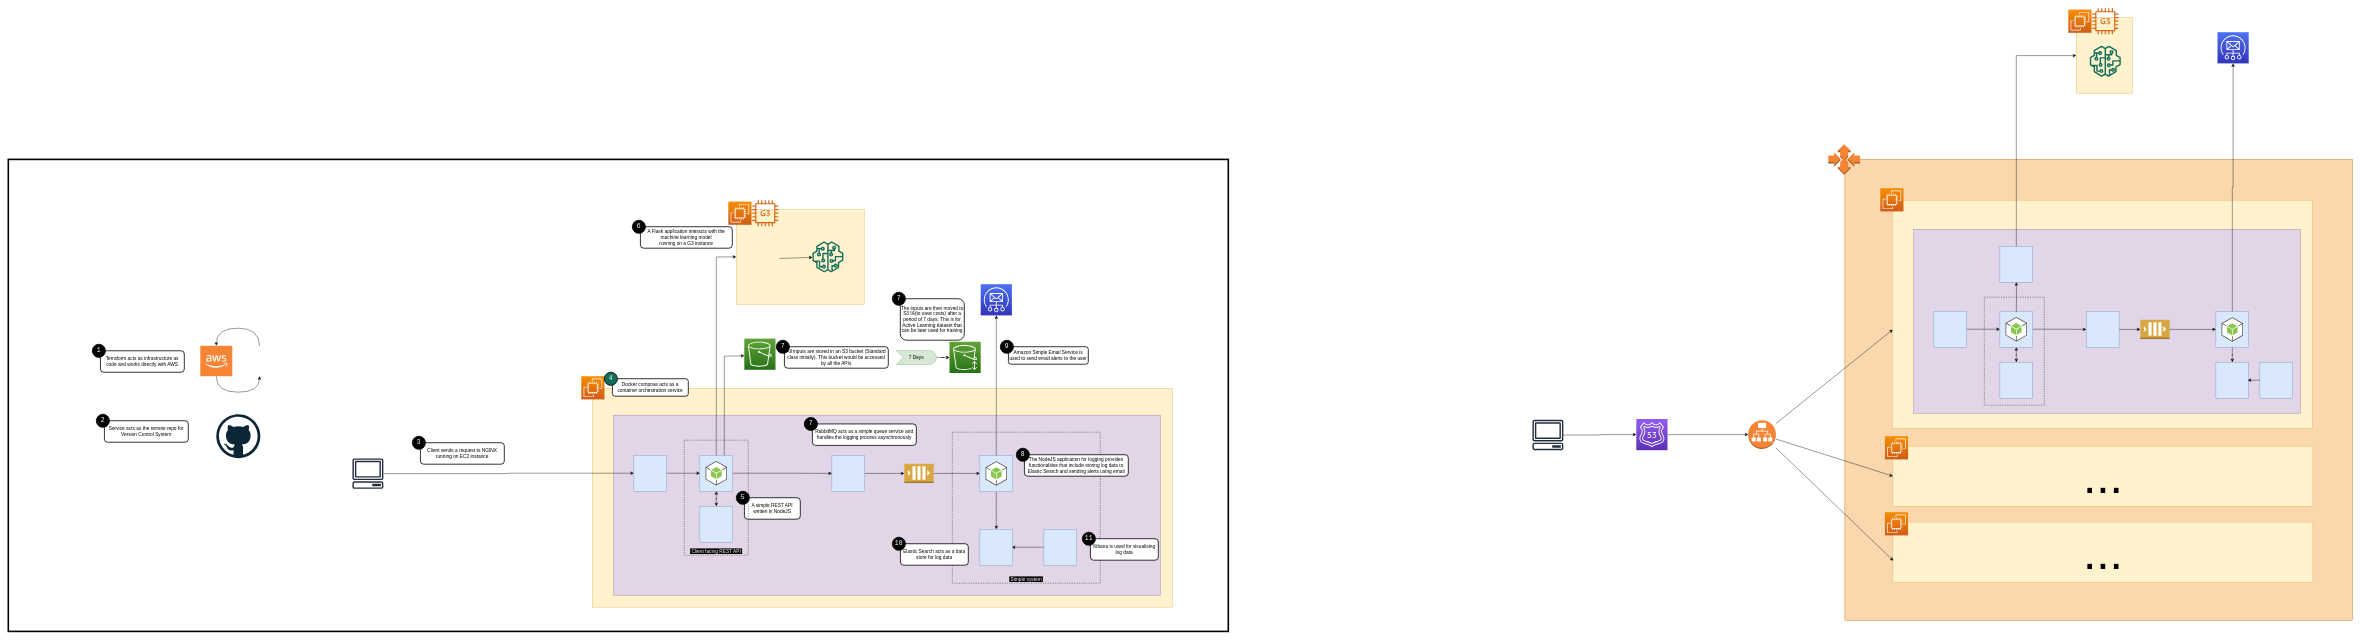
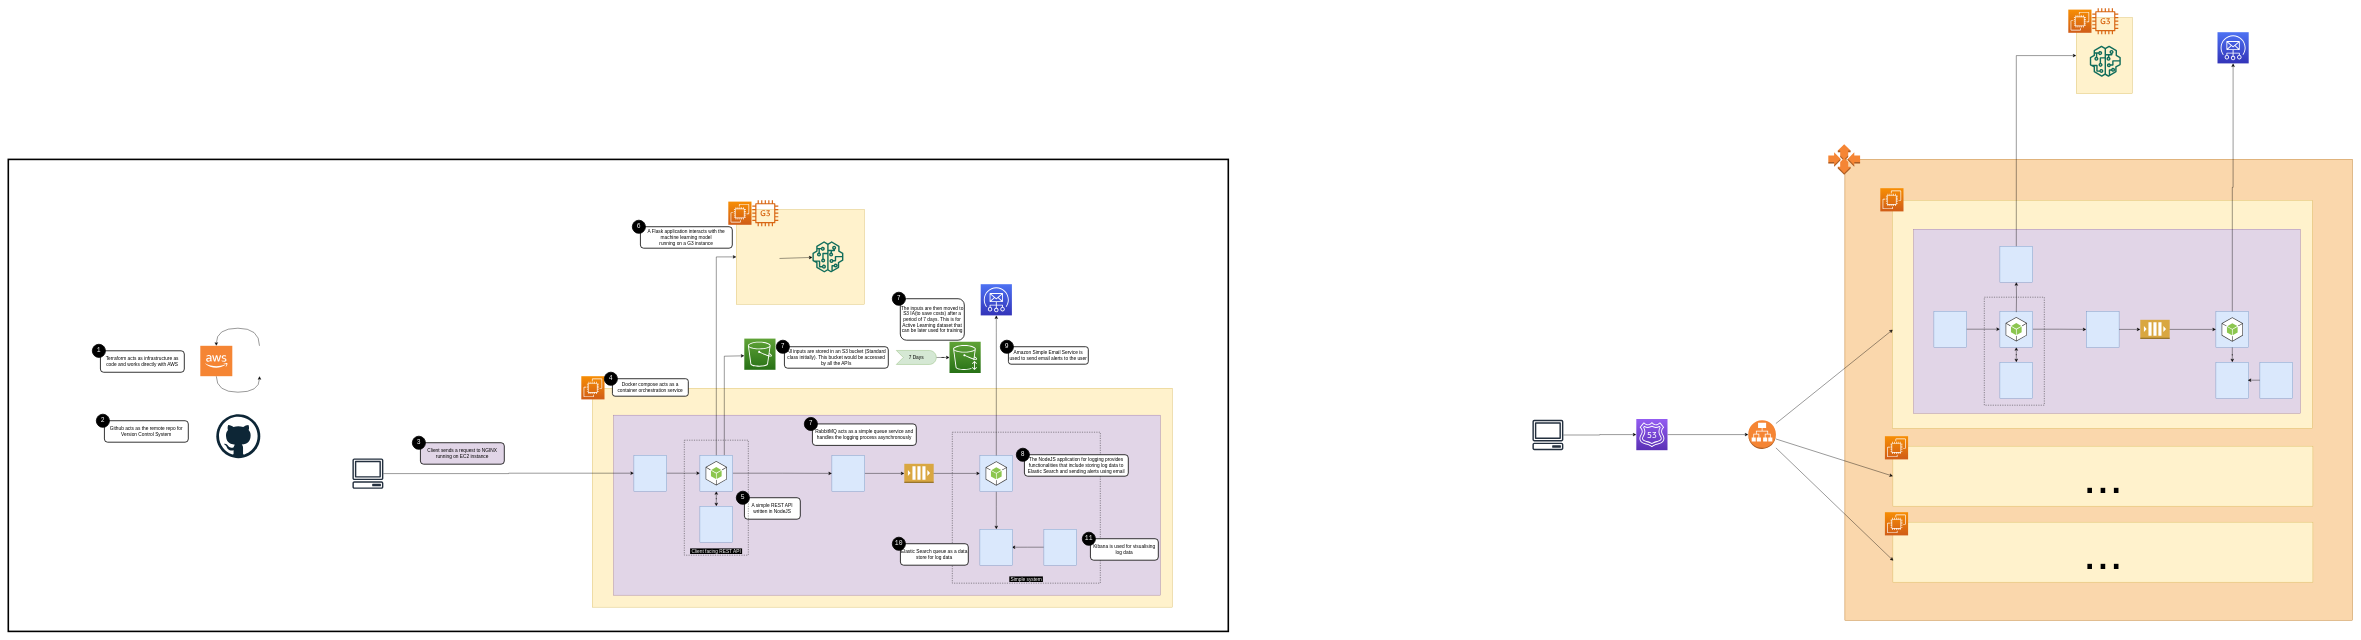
(611, 379) -> (611, 379)
(146, 431) -> (146, 431)
(462, 453) -> (462, 453)
(934, 555) -> (934, 555)
